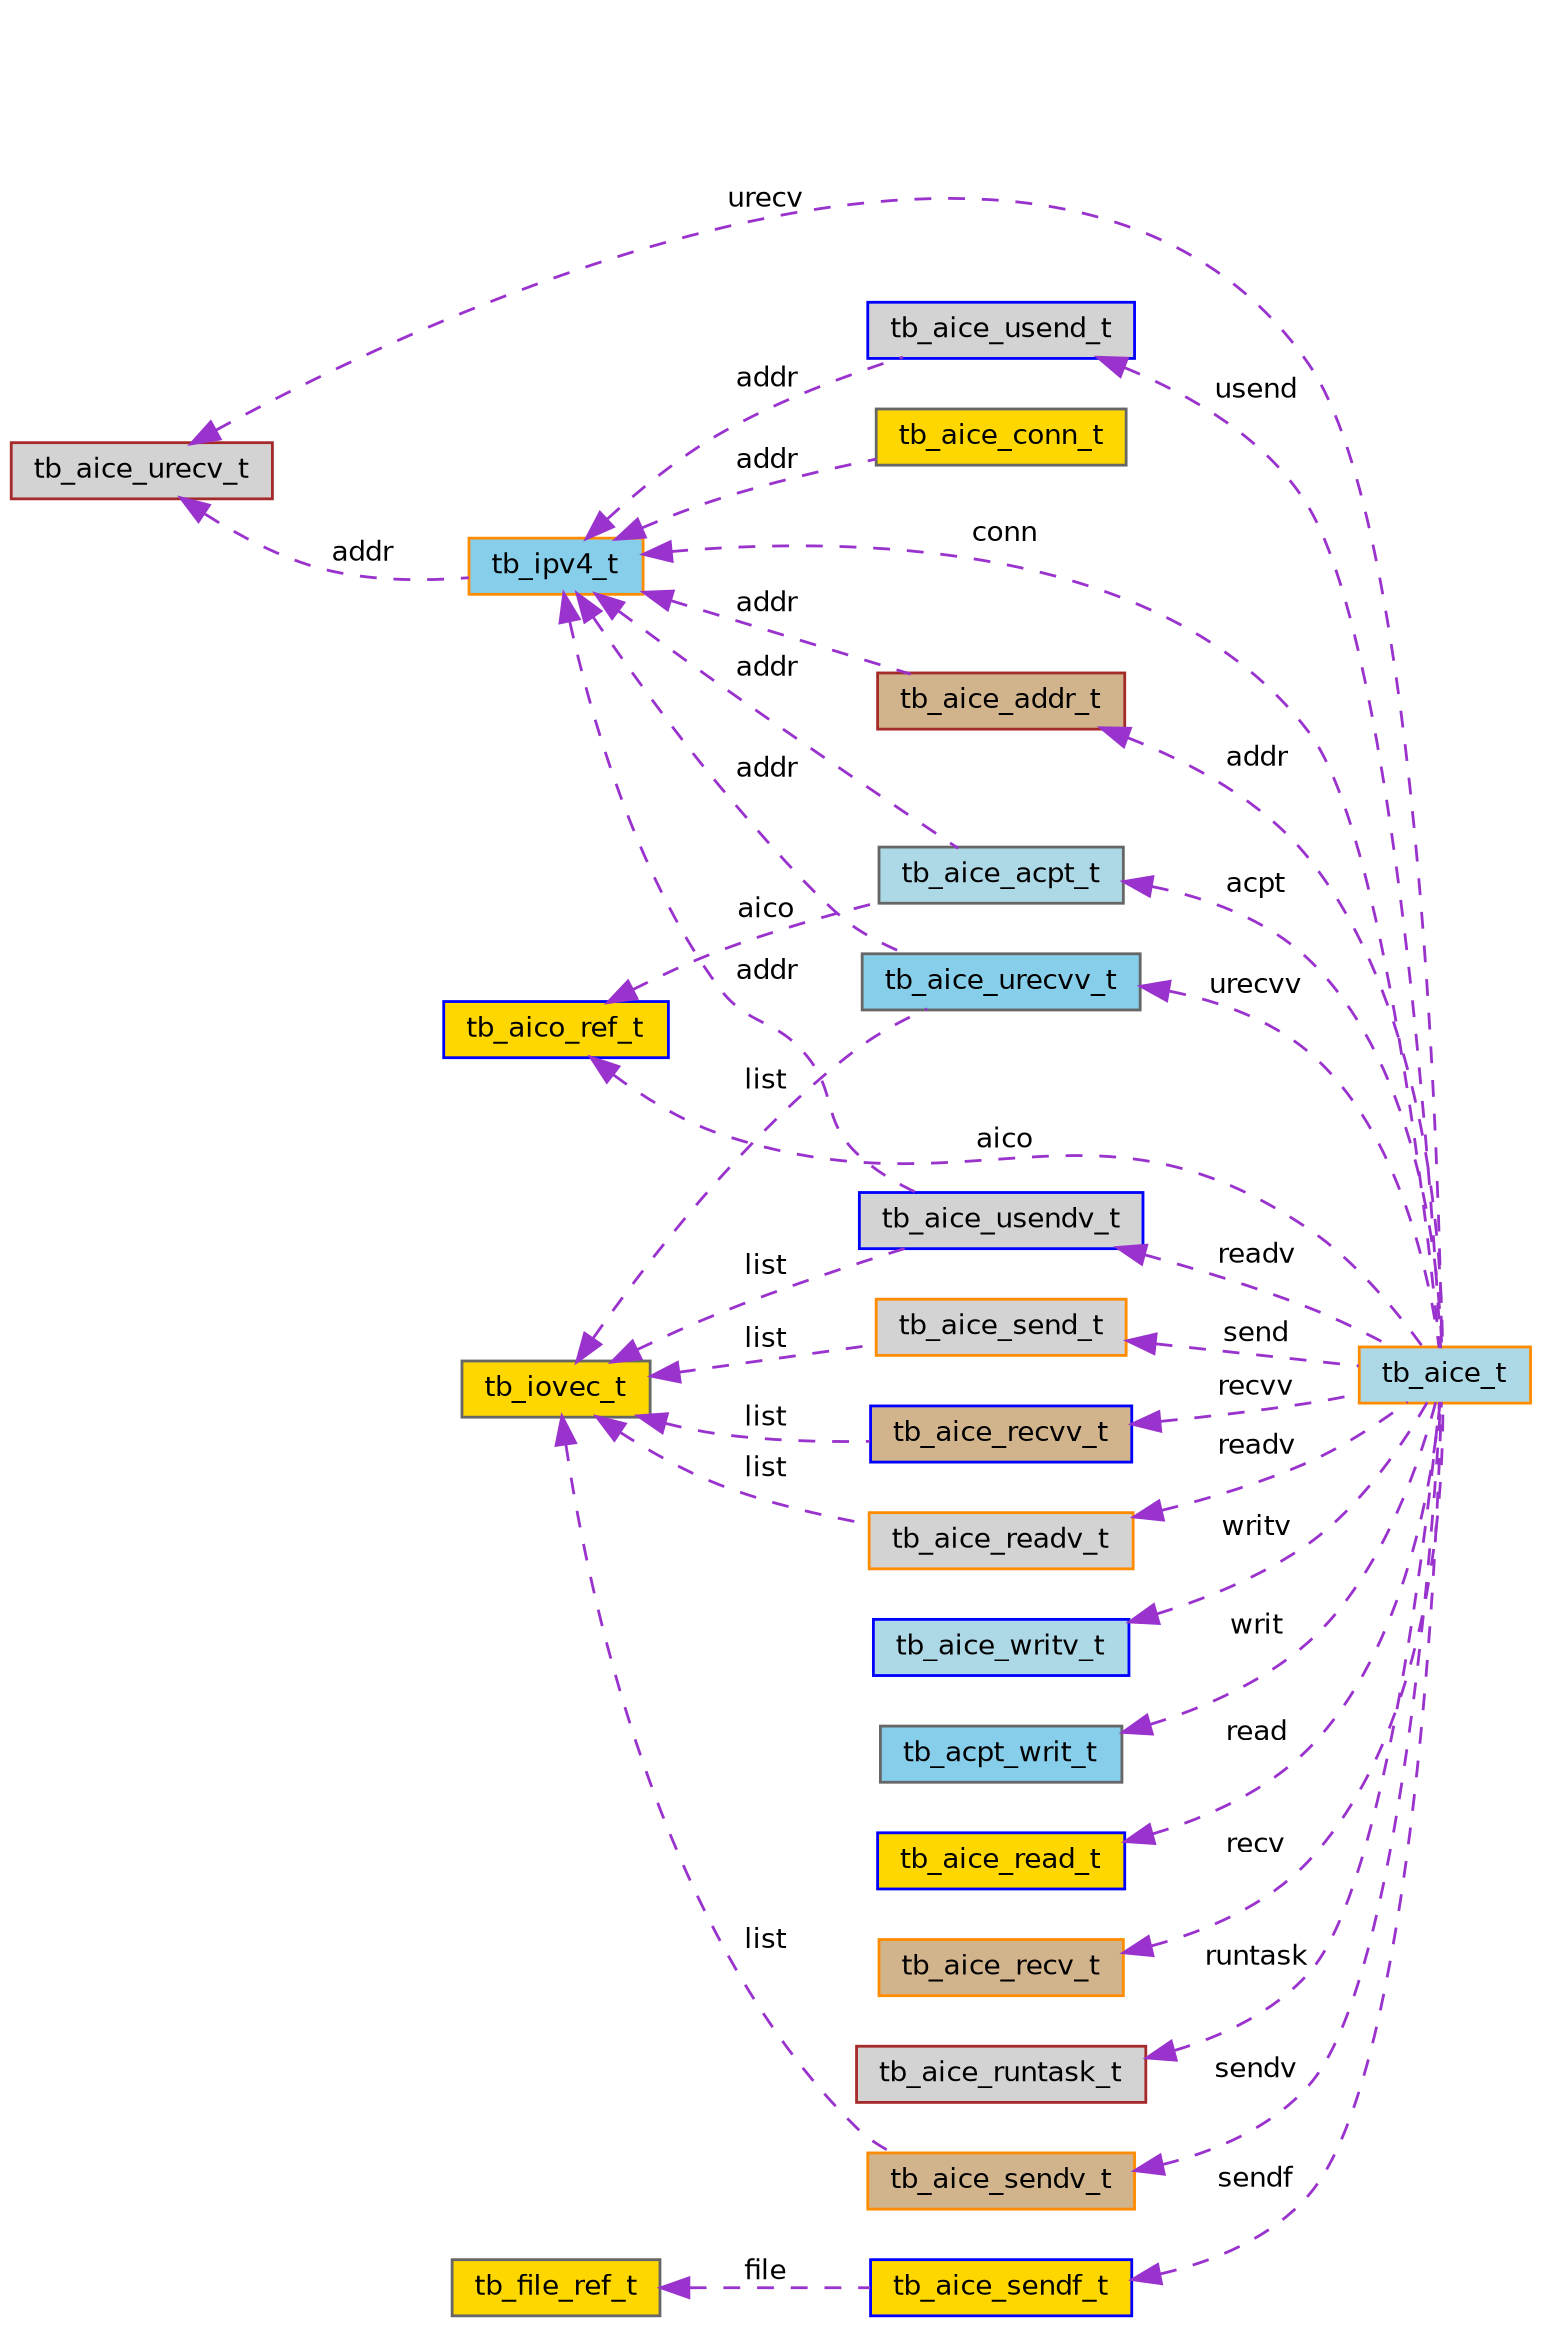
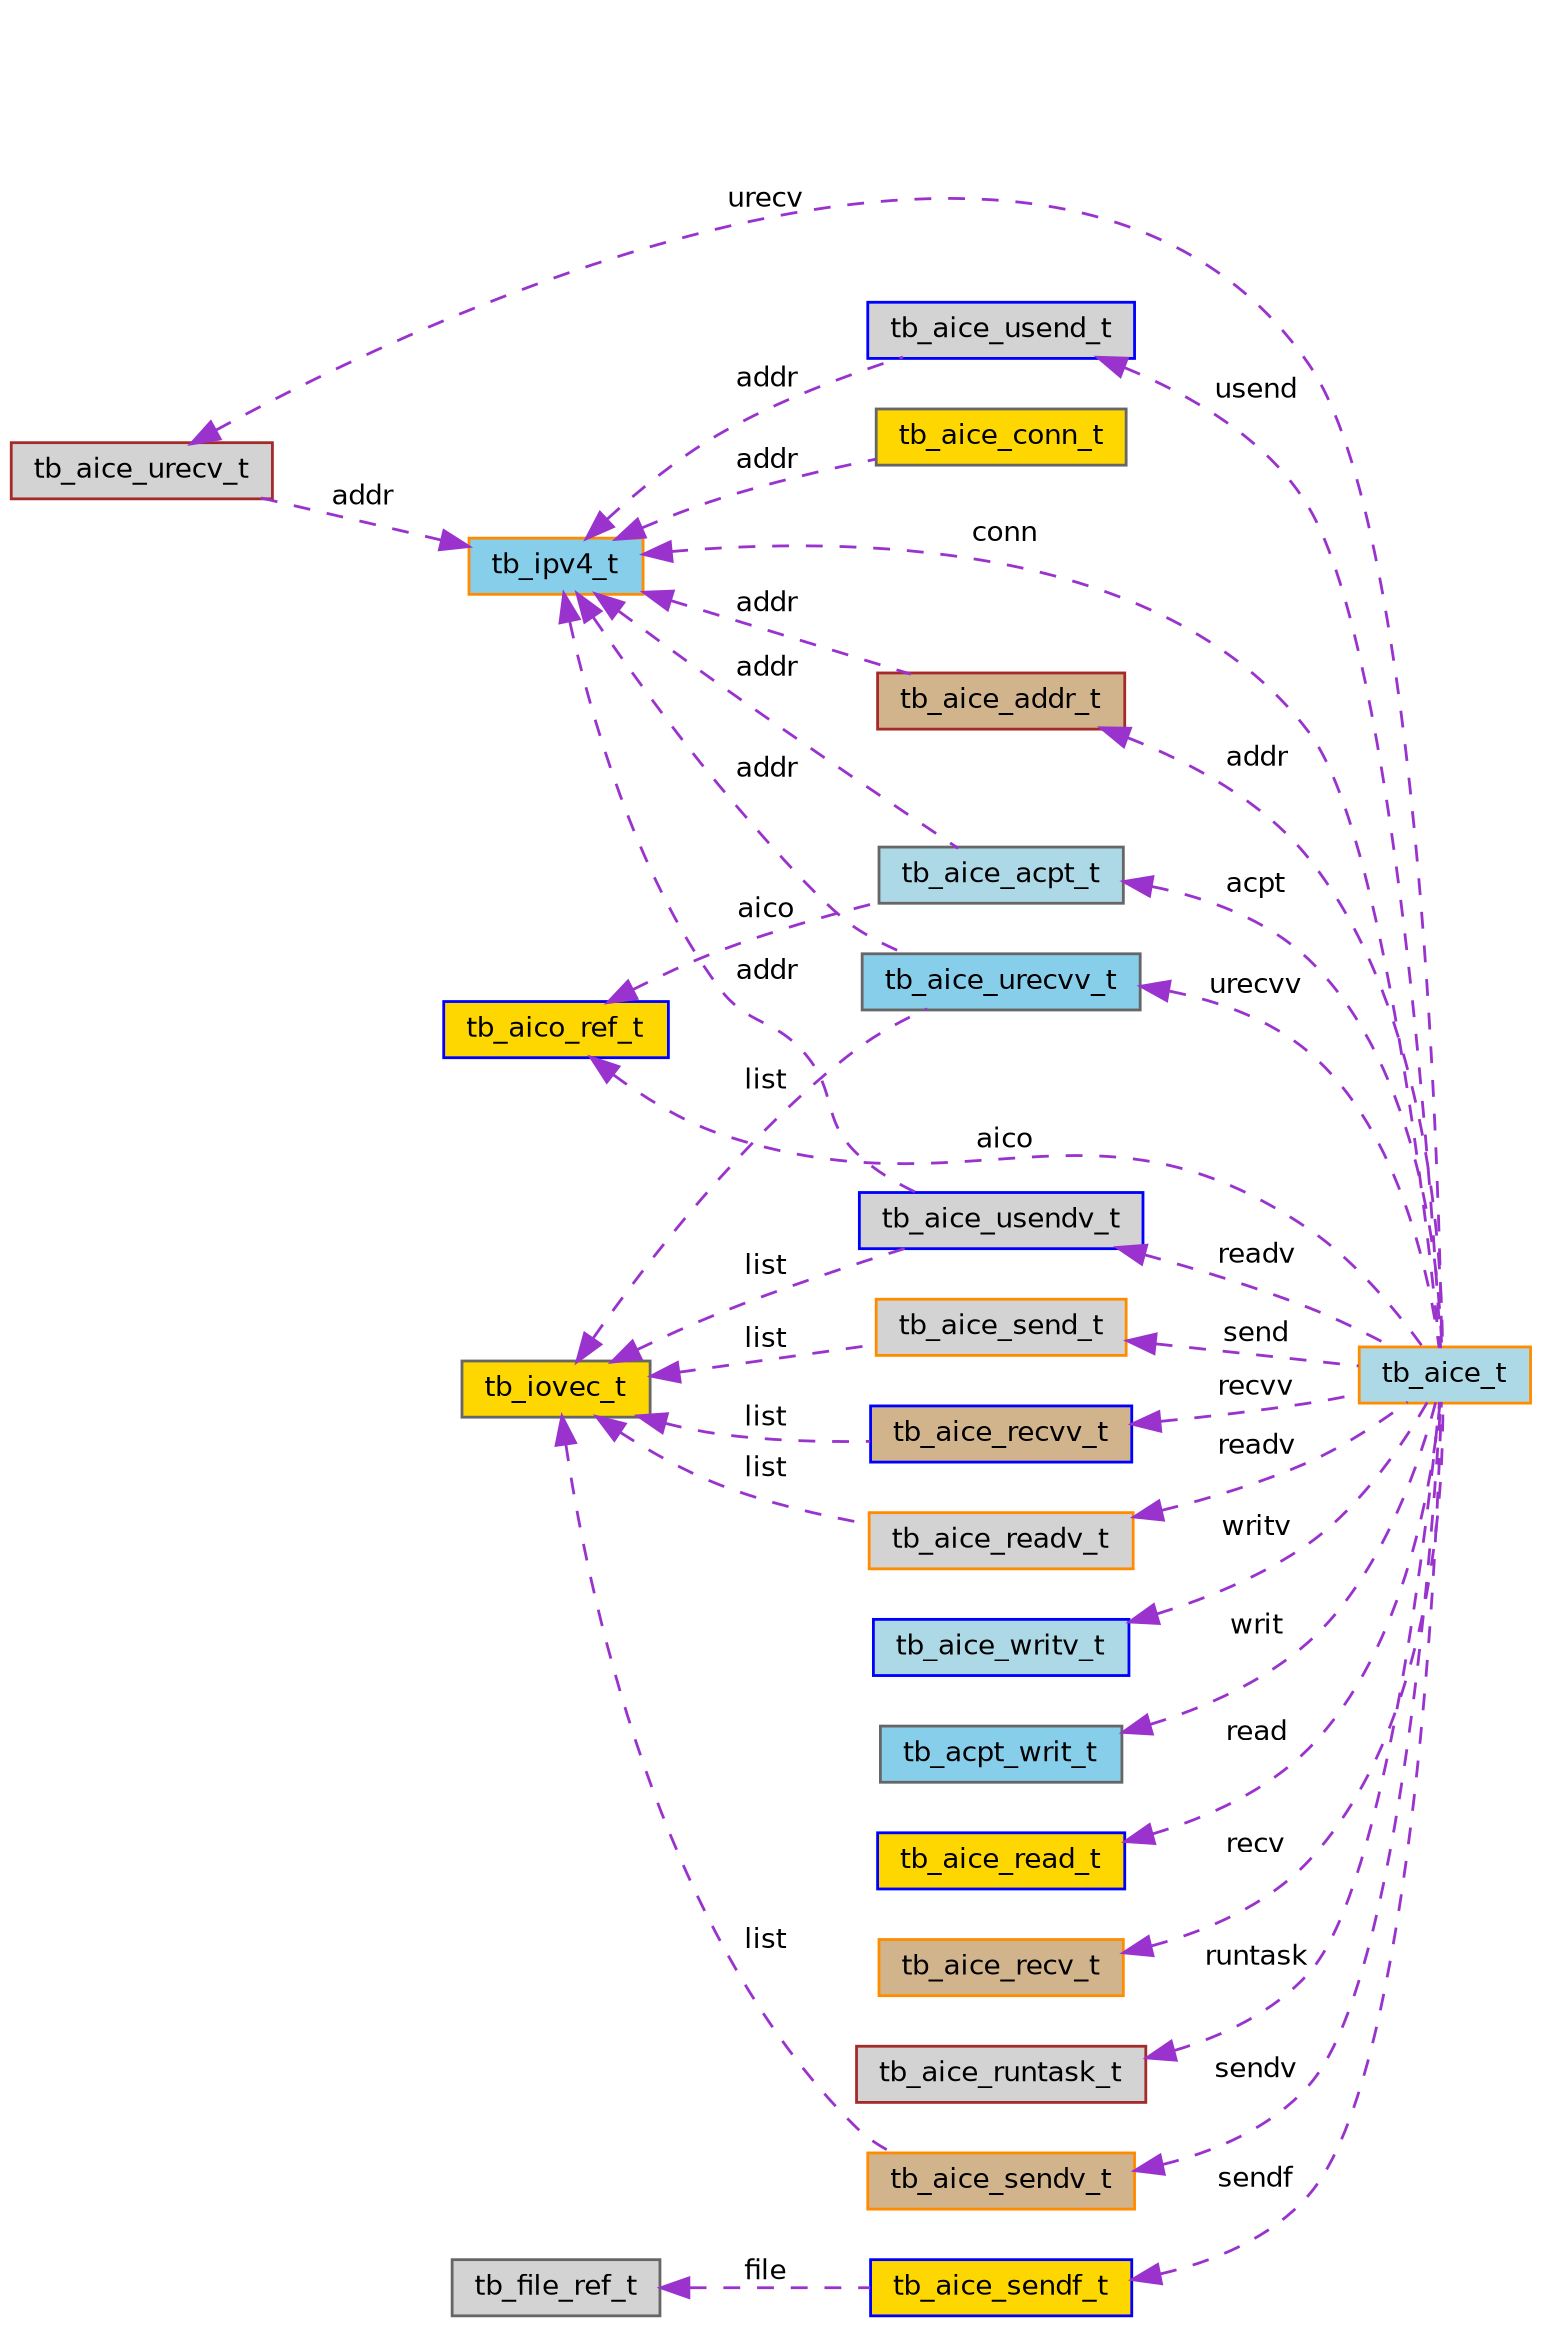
(331, 571) -> (351, 519)
(556, 2288) -> (556, 2288)
